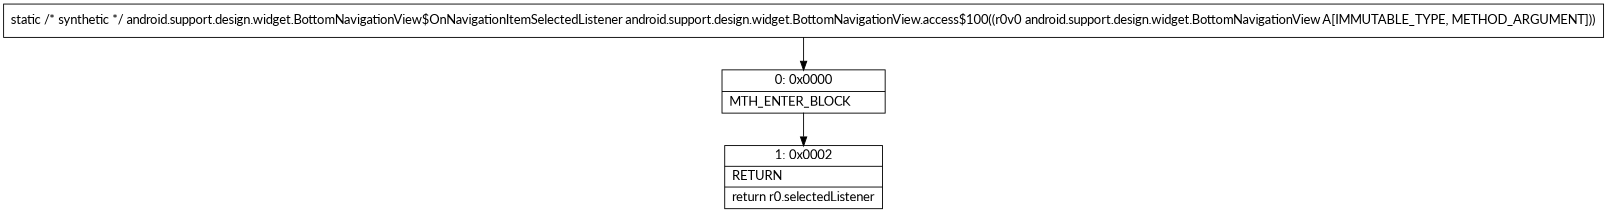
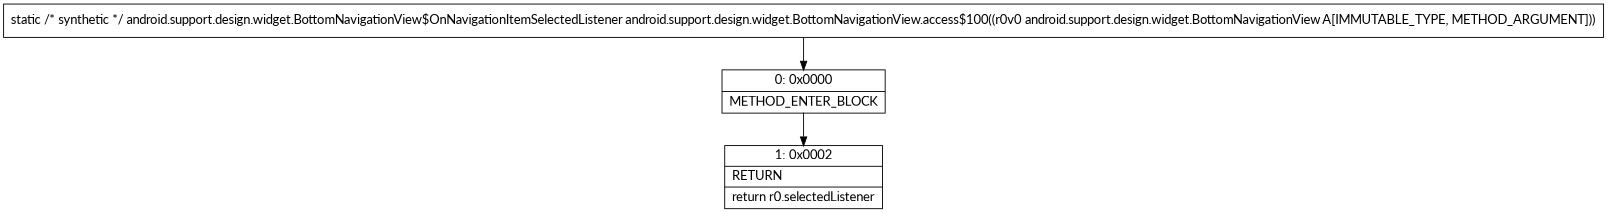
(790, 102) -> (804, 102)
